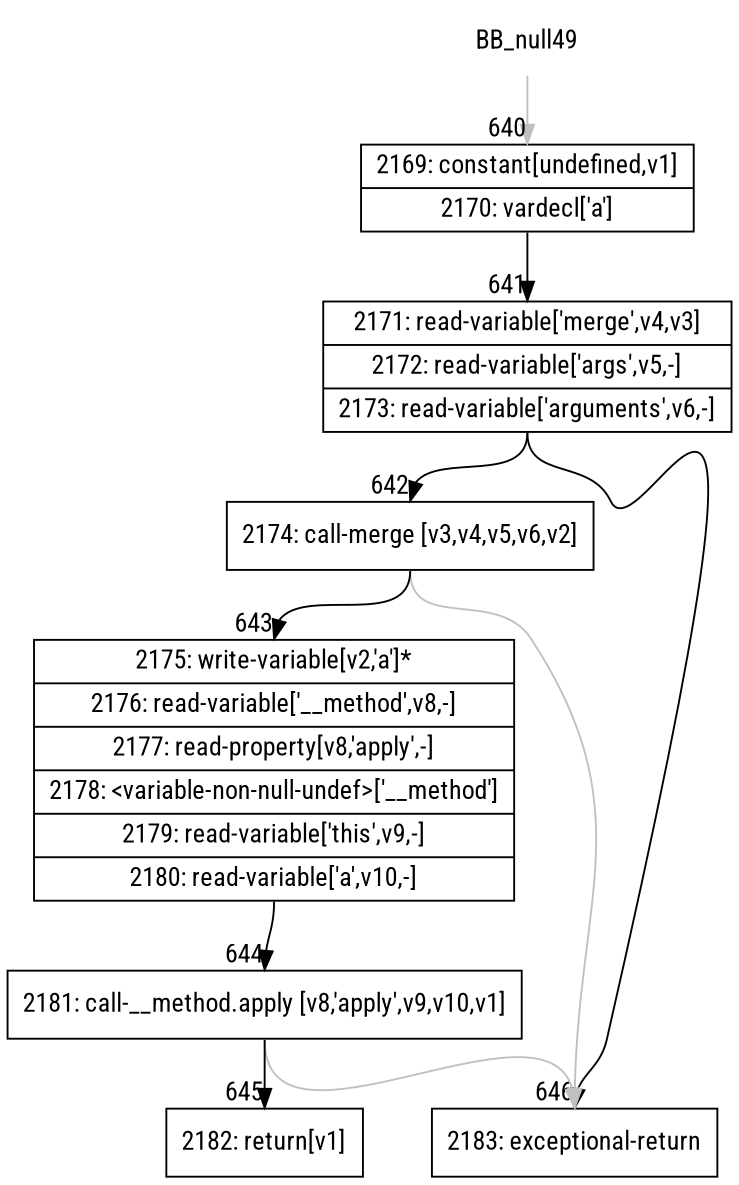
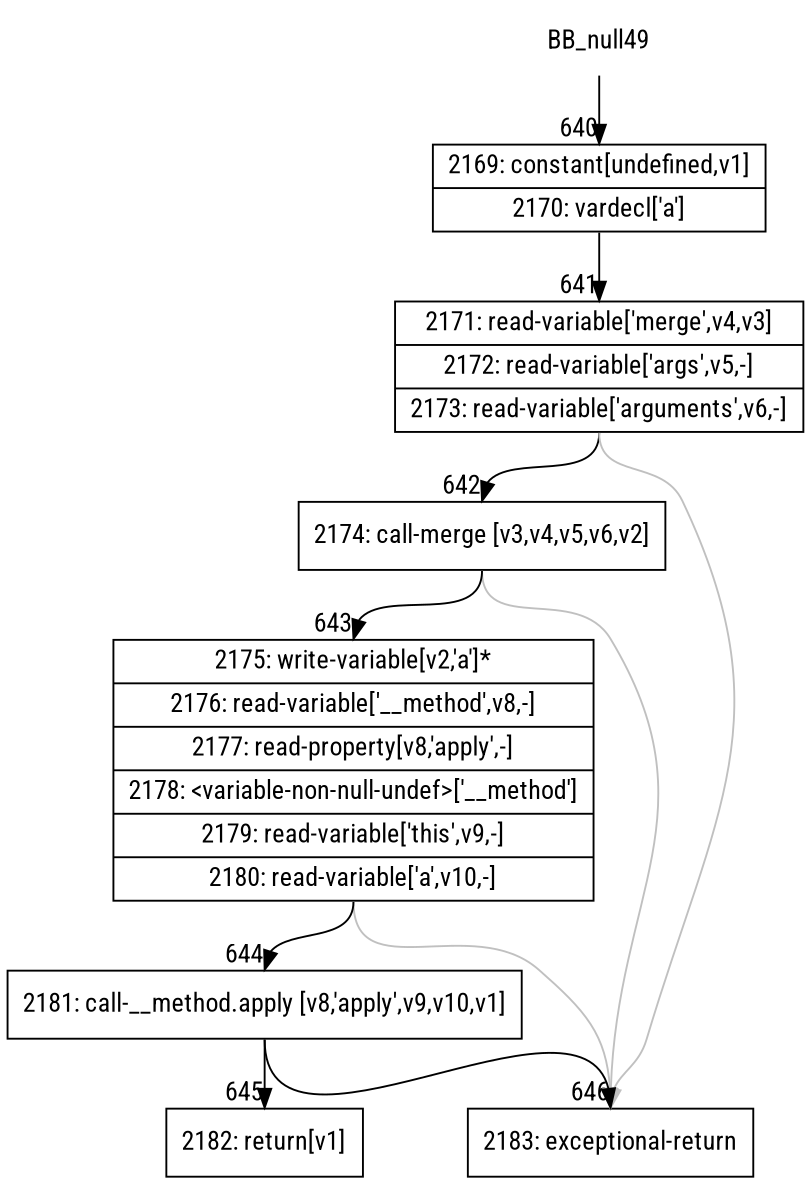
(527, 100) -> (599, 100)
(684, 666) -> (731, 745)
none -> (506, 952)
(411, 1076) -> (428, 1076)
